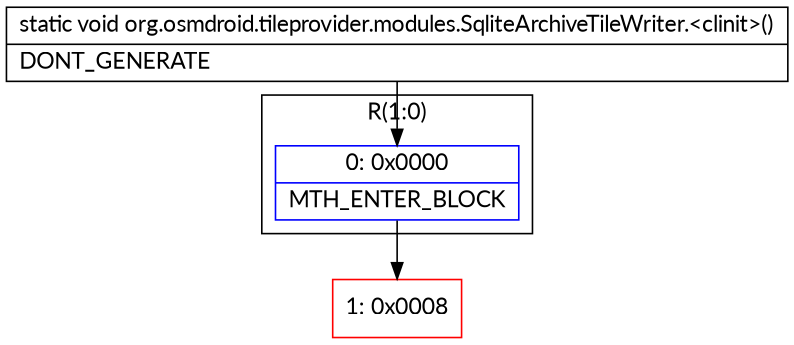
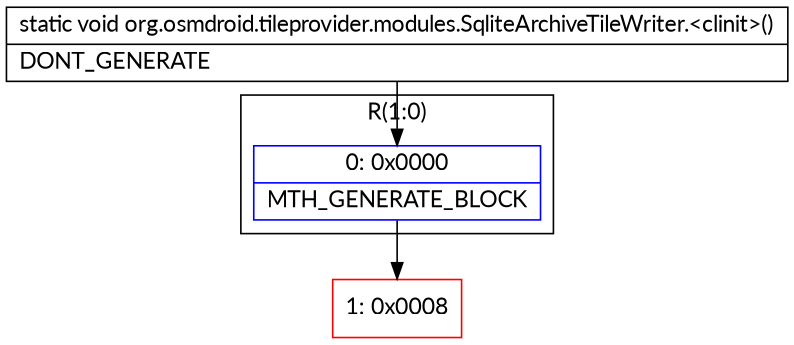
(397, 201) -> (397, 201)
